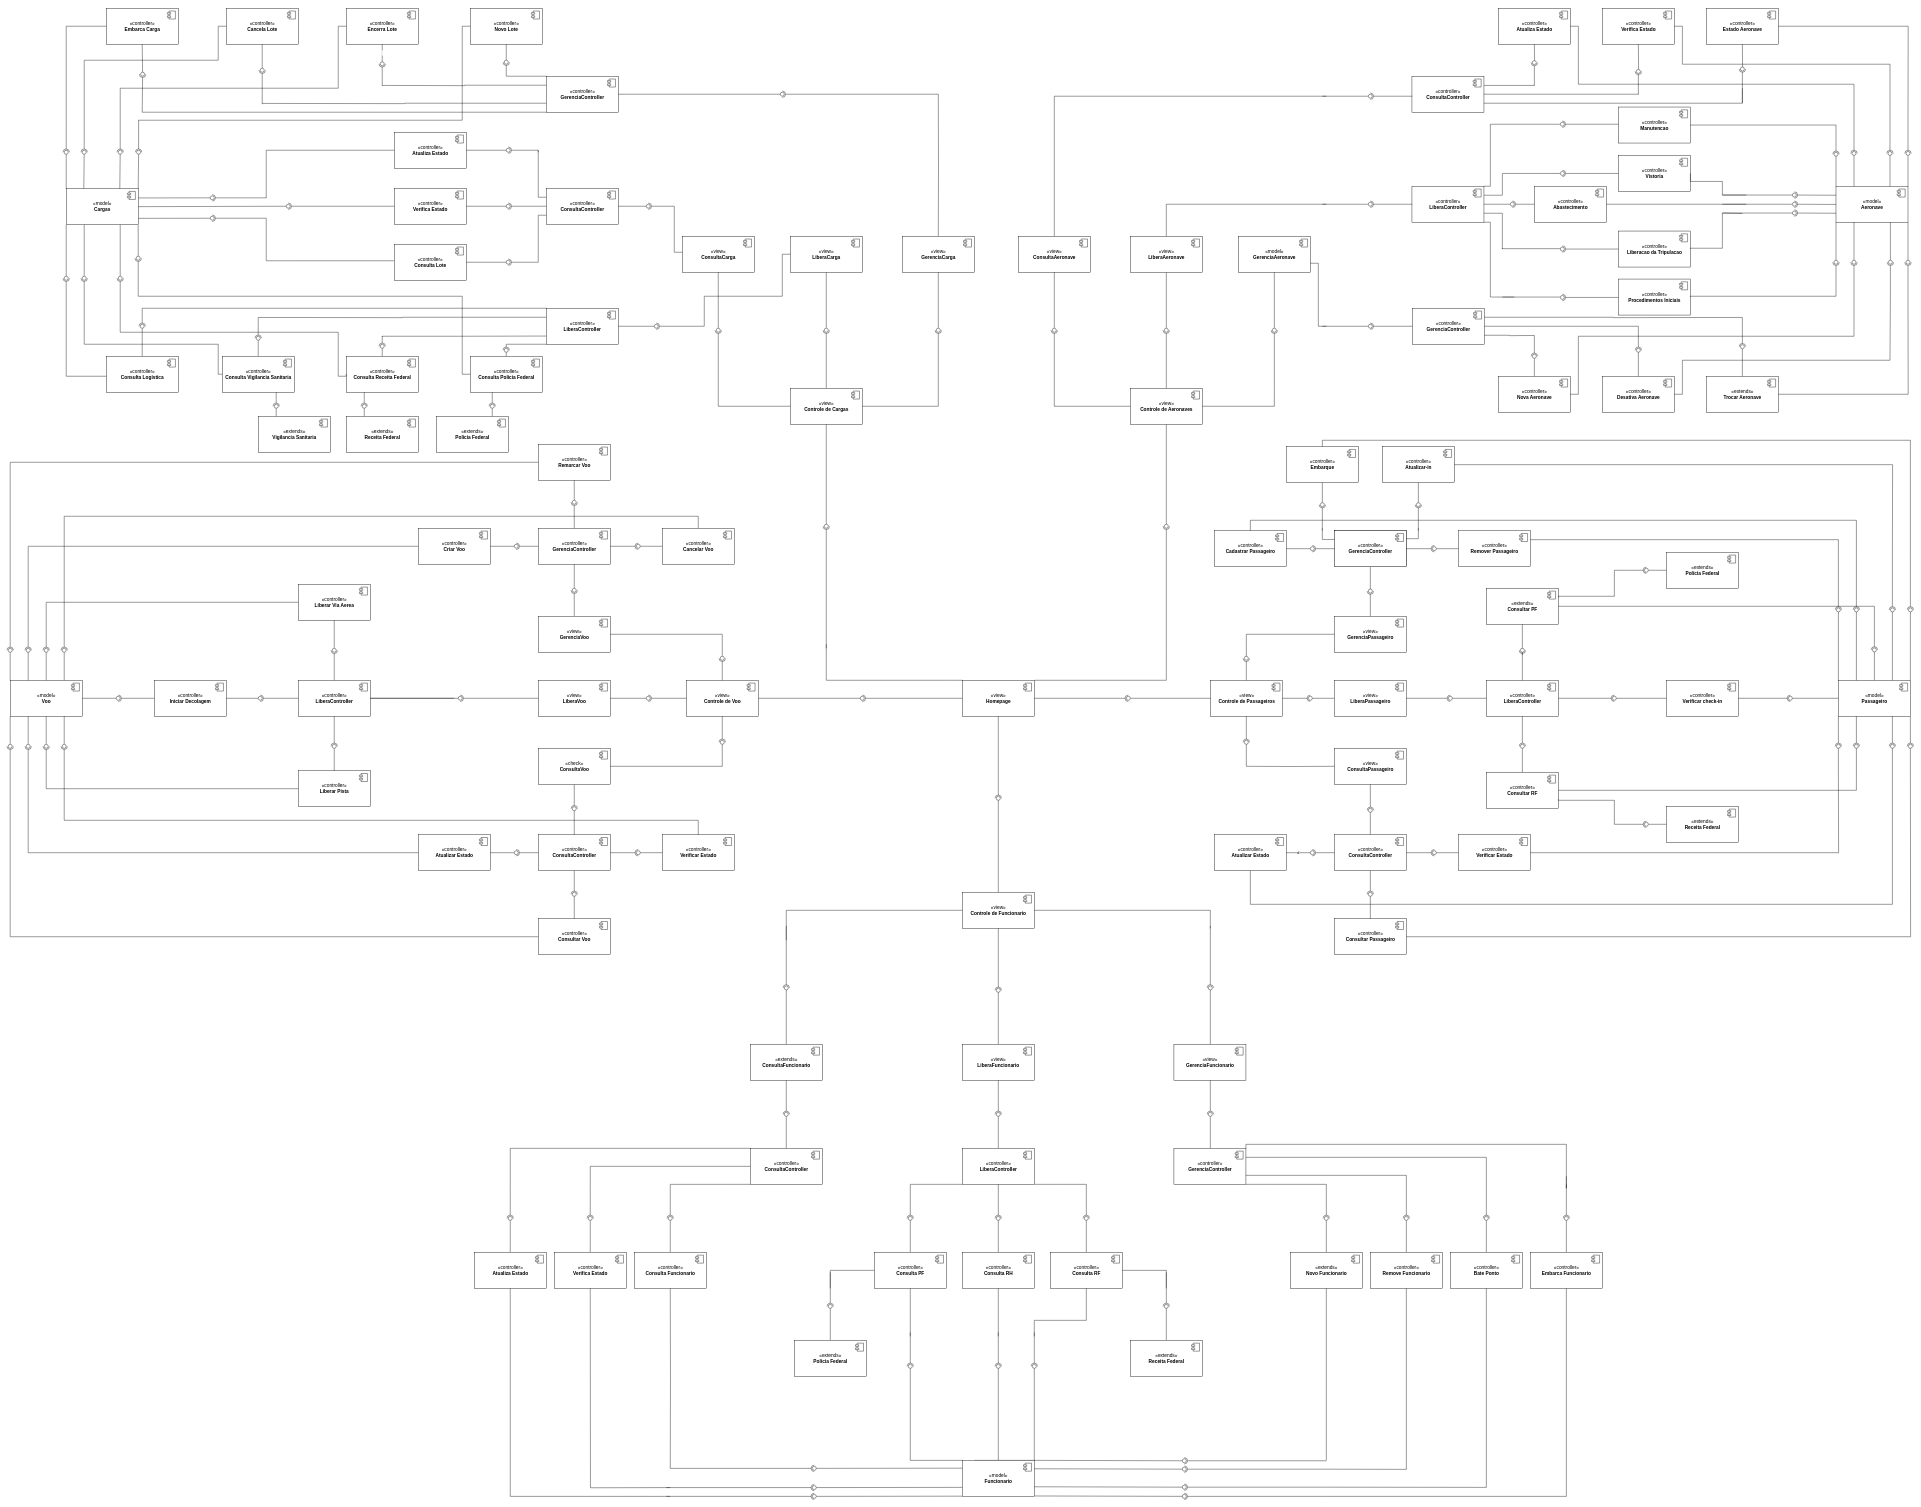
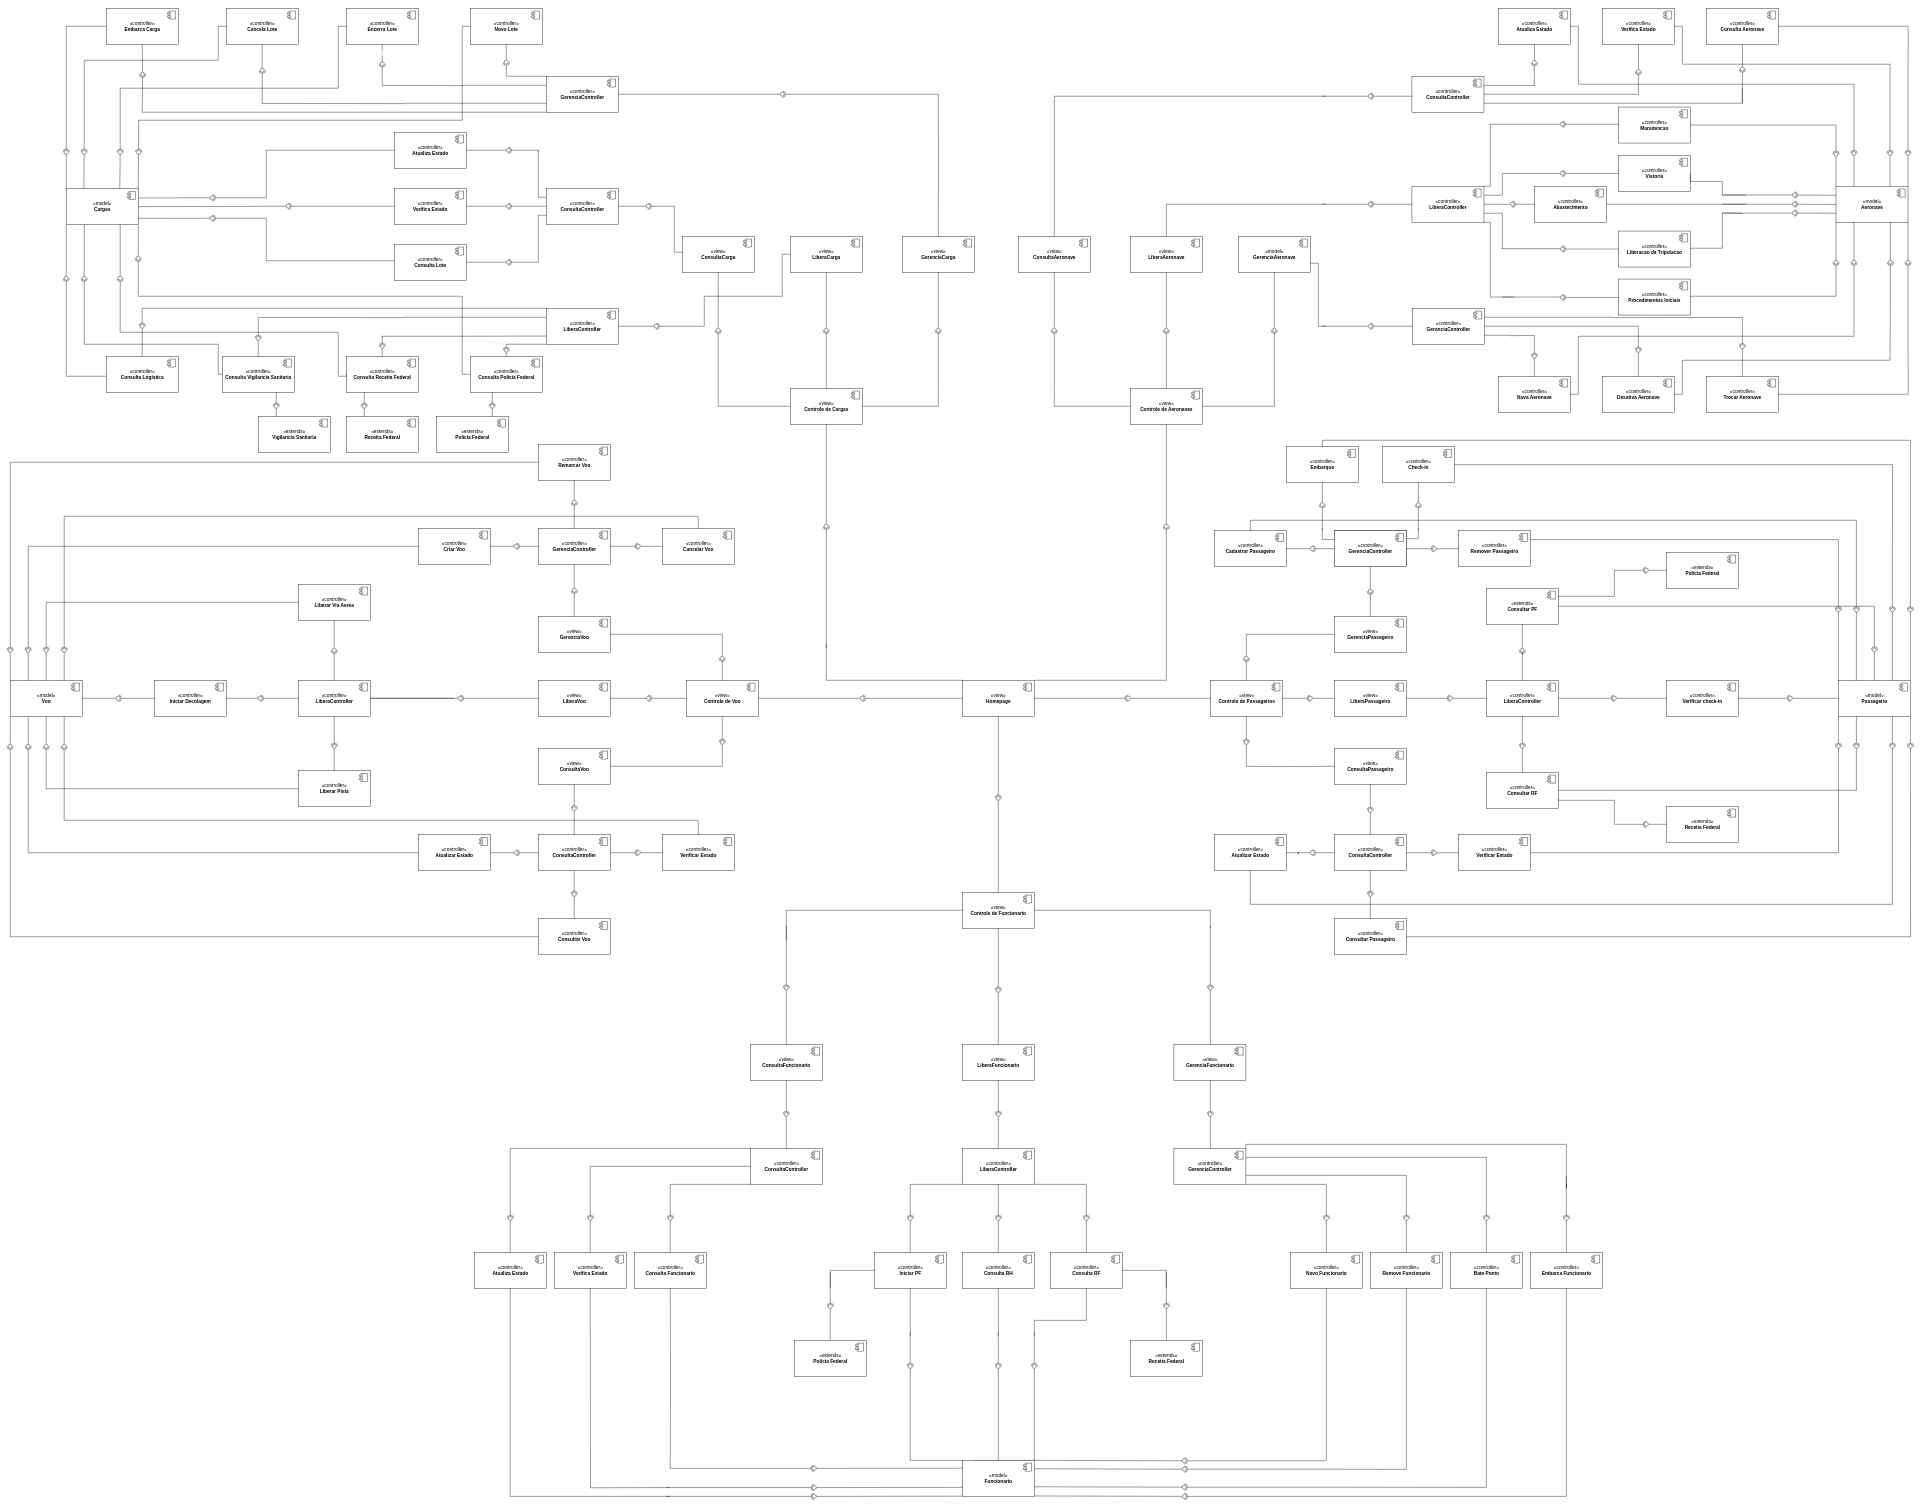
(1742, 26) -> (1742, 26)
(1742, 394) -> (1742, 394)
(1418, 465) -> (1418, 465)
(574, 766) -> (574, 766)
(786, 1062) -> (786, 1062)
(910, 1270) -> (910, 1270)
(1326, 1270) -> (1326, 1270)
